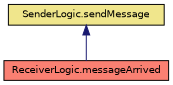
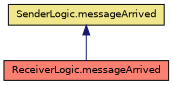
(86, 15) -> (86, 15)
